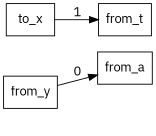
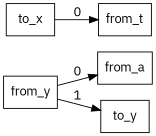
(77, 13) -> (77, 13)
none -> (125, 116)
